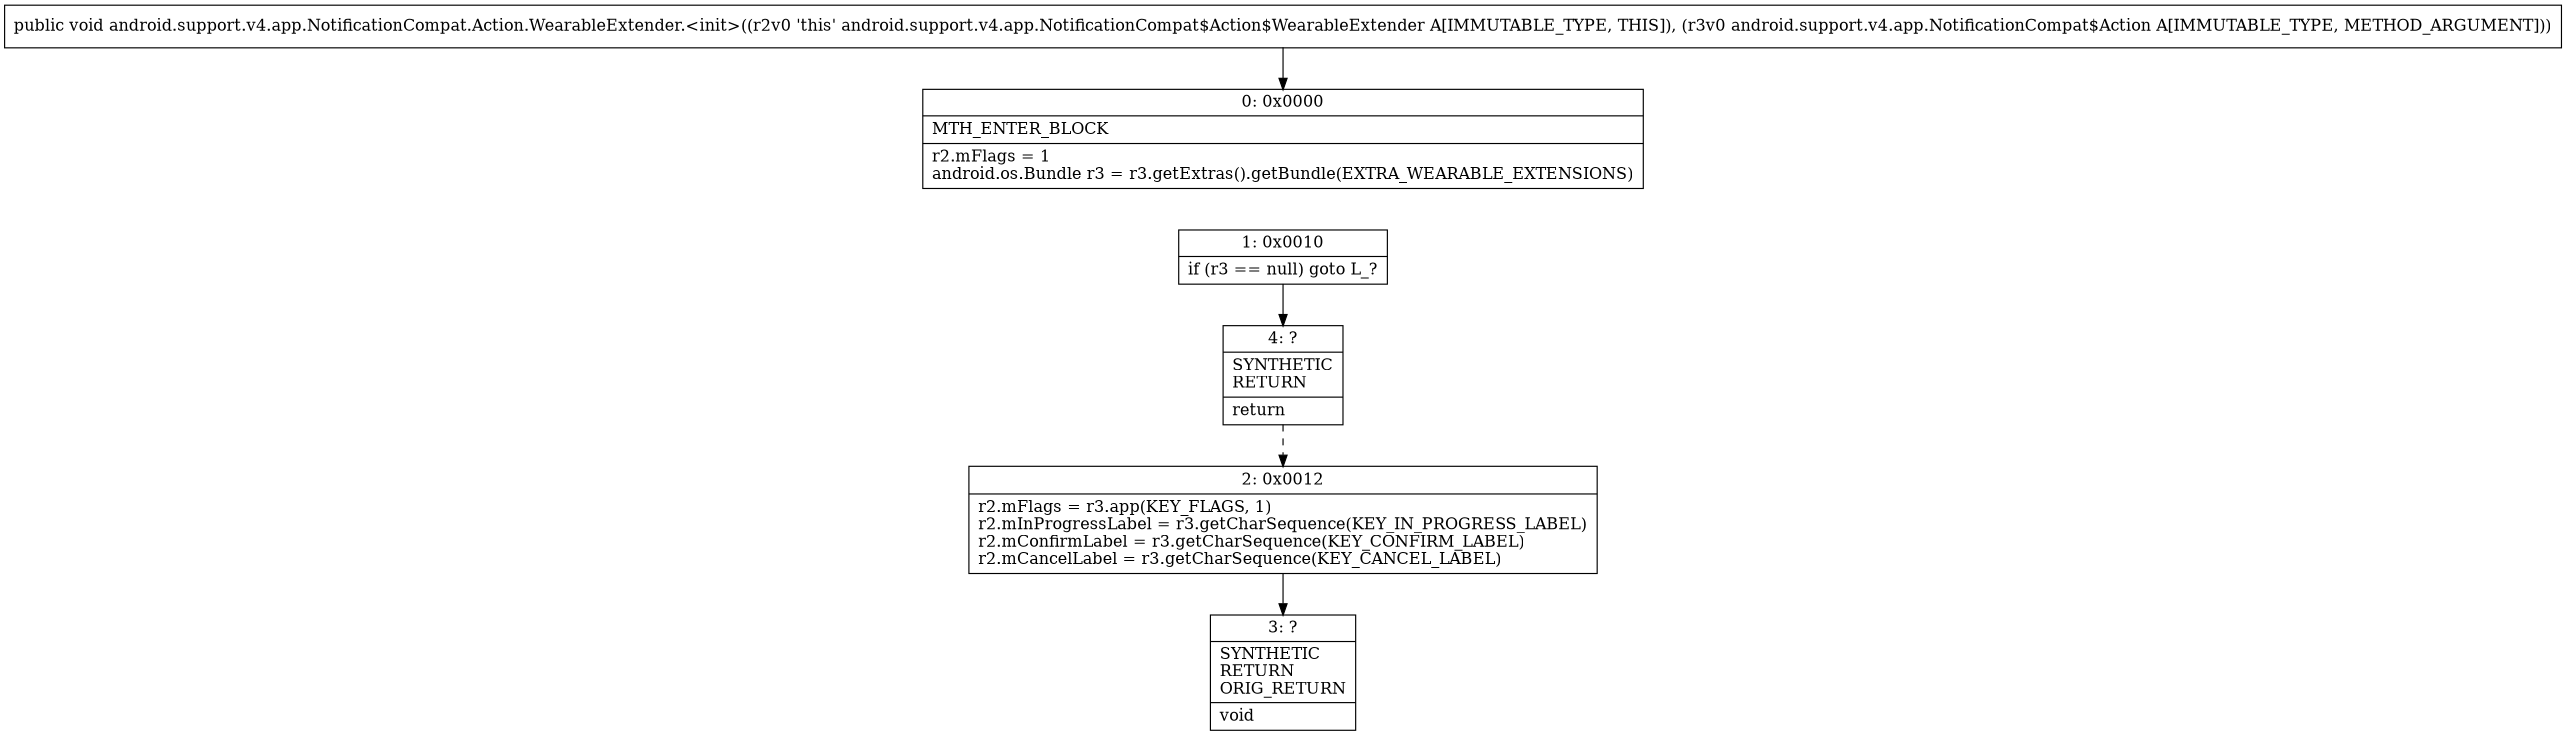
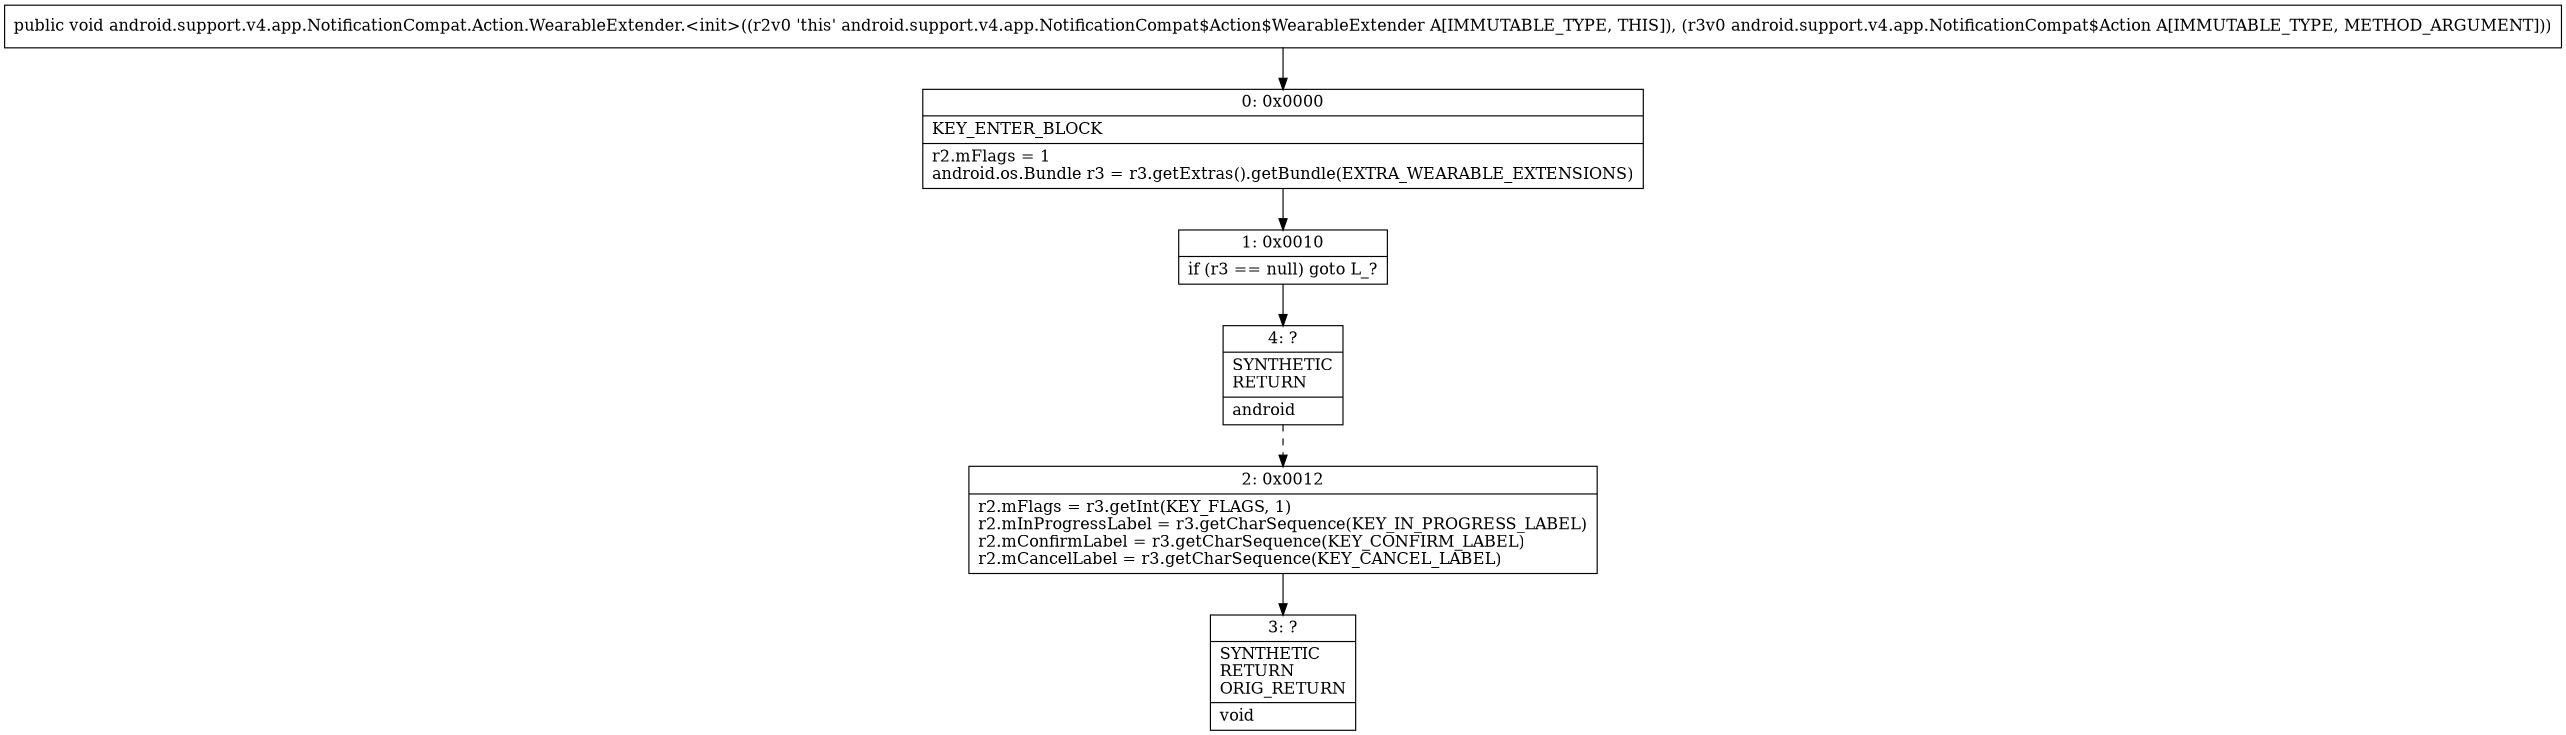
(1021, 129) -> (1017, 129)
none -> (1283, 203)
(1259, 410) -> (1264, 410)
(1125, 507) -> (1135, 507)
